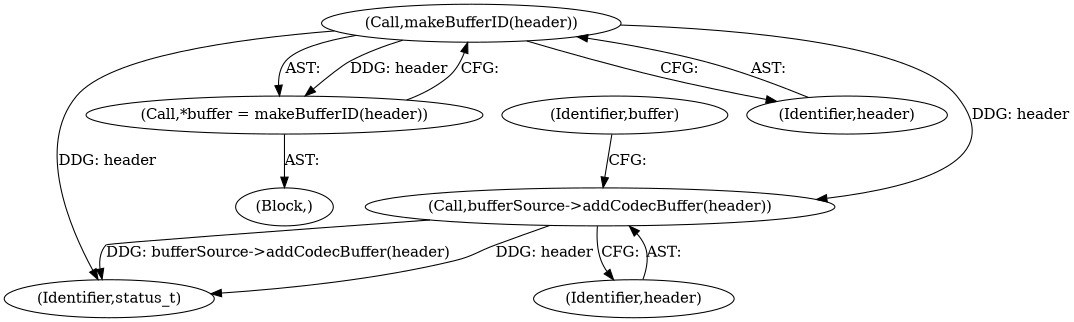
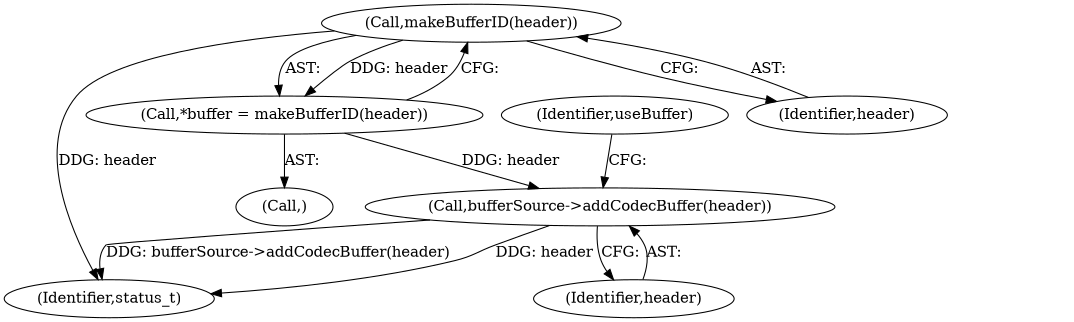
(896, 61) -> (437, 159)
(615, 115) -> (615, 115)
(284, 207) -> (284, 207)
